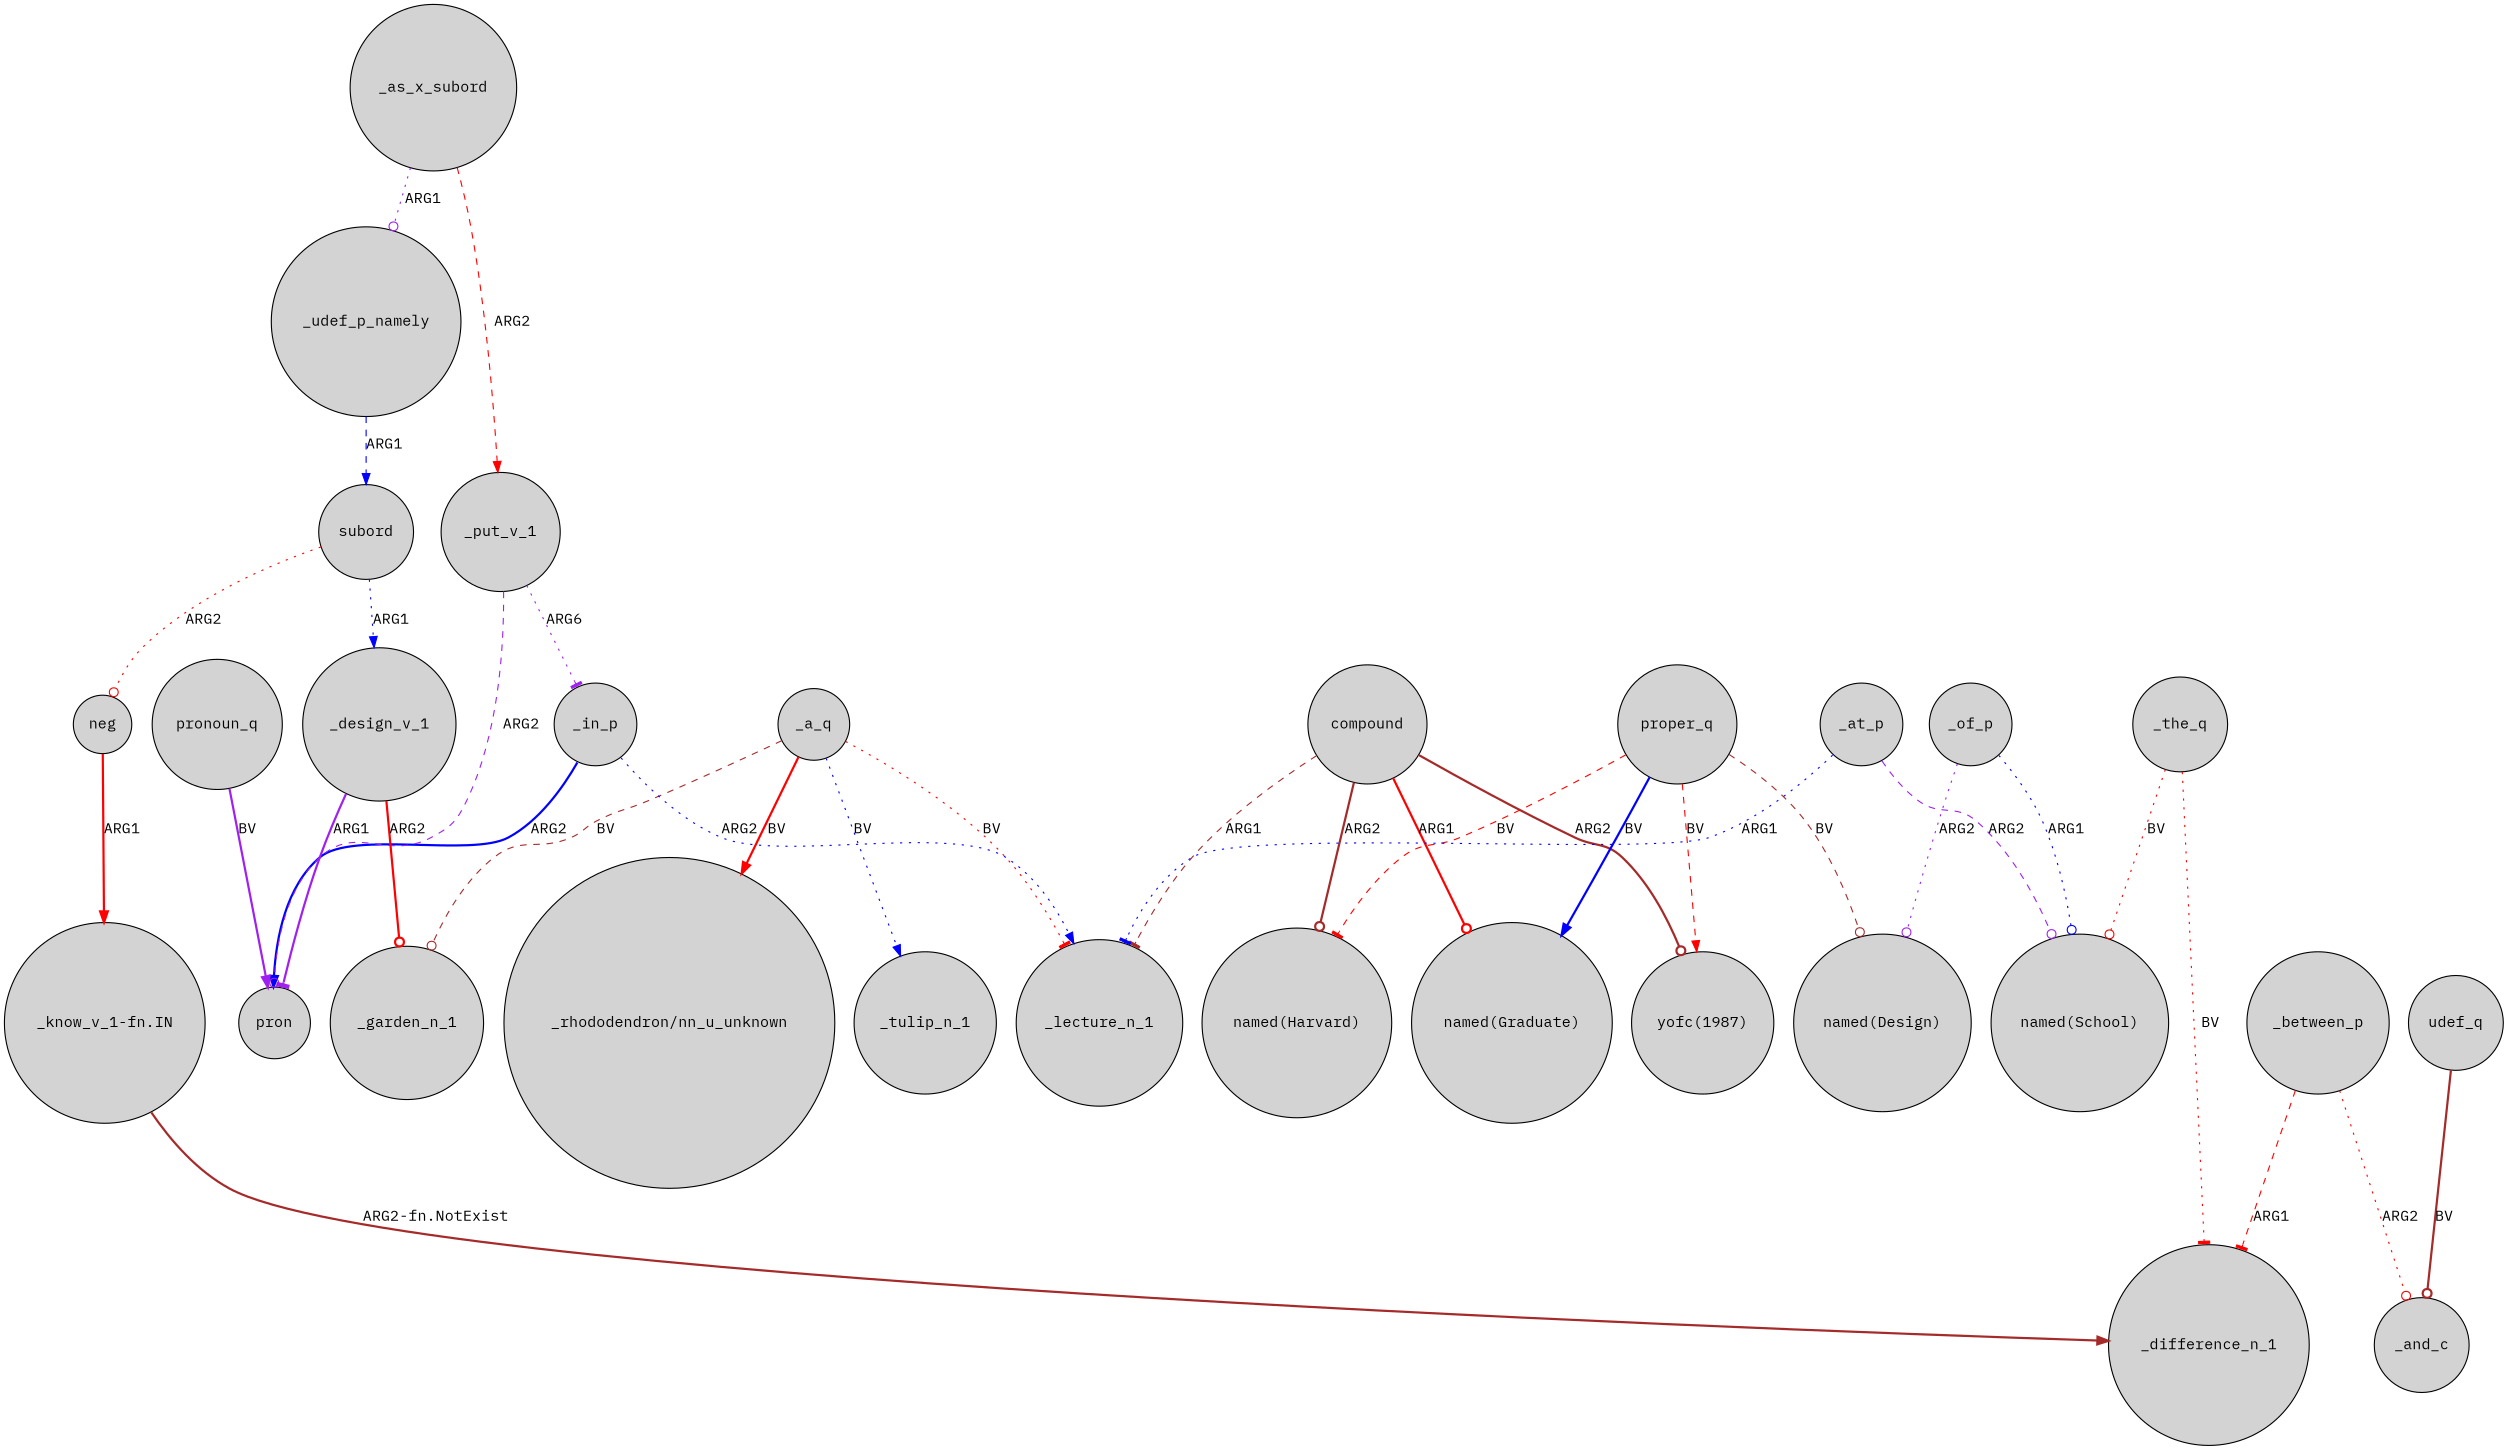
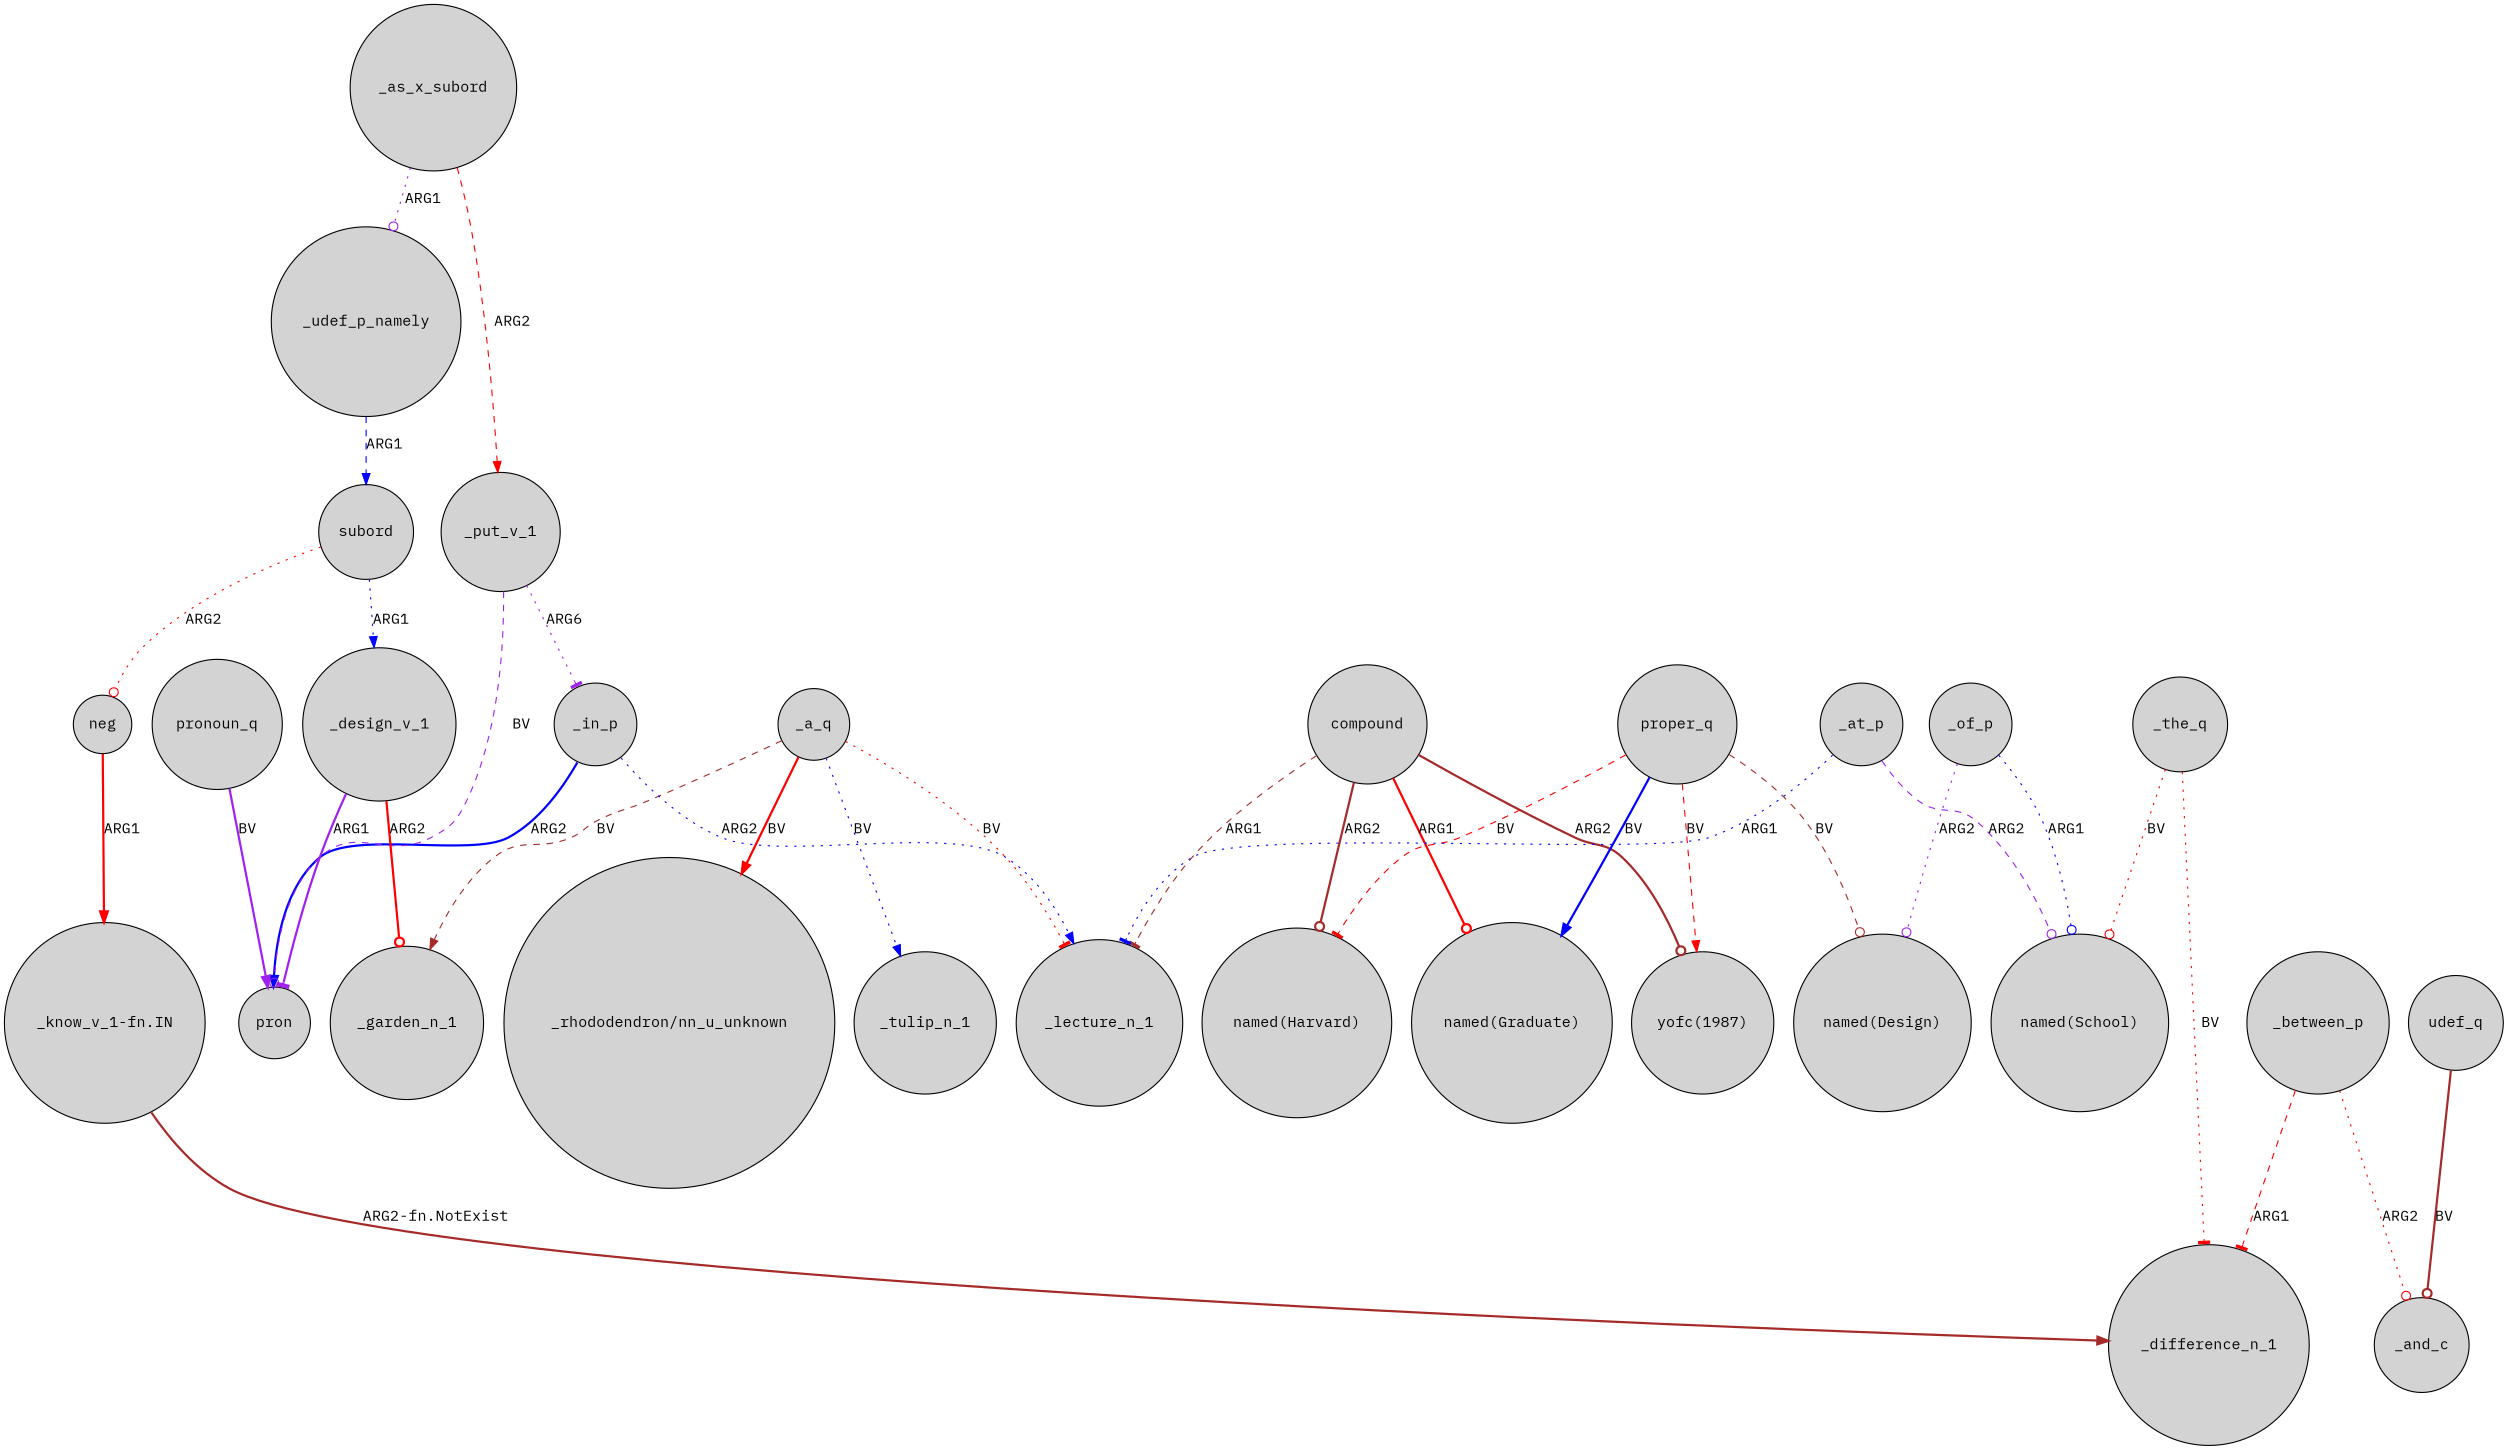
(522, 724) -> (522, 724)
(591, 825) -> (591, 825)
